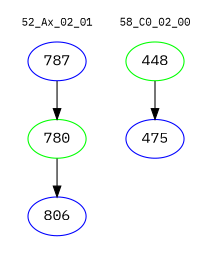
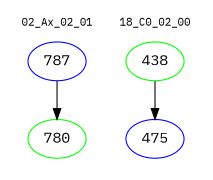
(58, 23) -> (58, 23)
(156, 23) -> (156, 23)
(155, 61) -> (155, 61)
(57, 216) -> none
